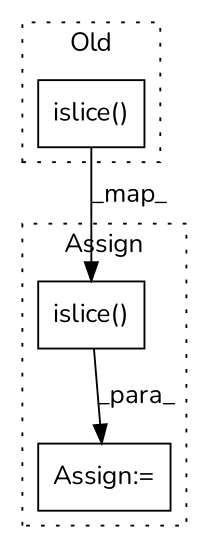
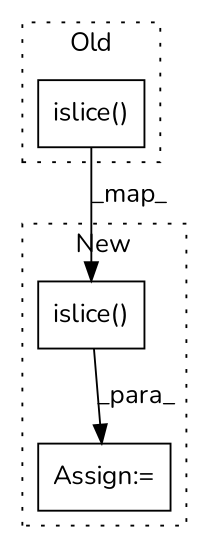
(104, 245) -> (104, 245)
